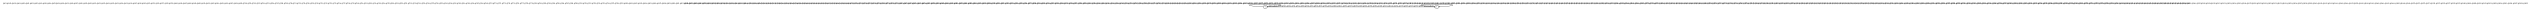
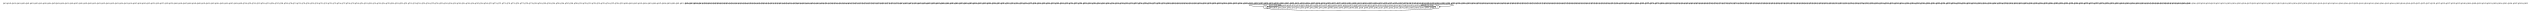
none -> (1352, 11)
